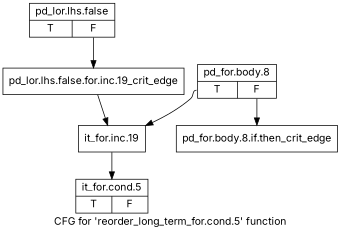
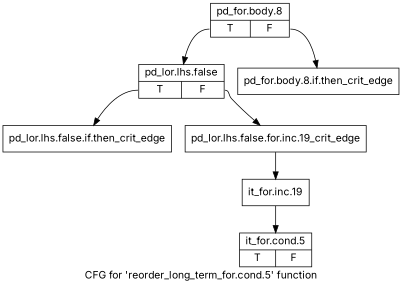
(177, 109) -> (193, 39)
none -> (87, 139)
